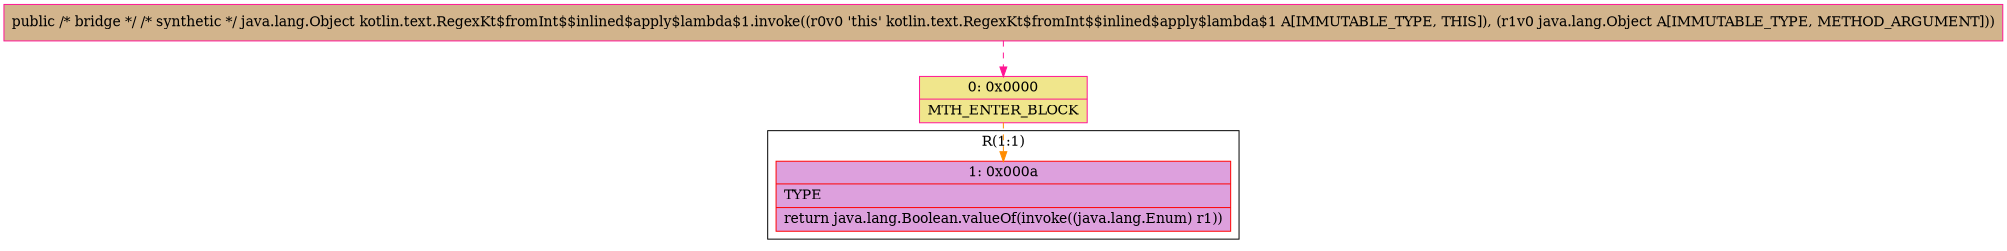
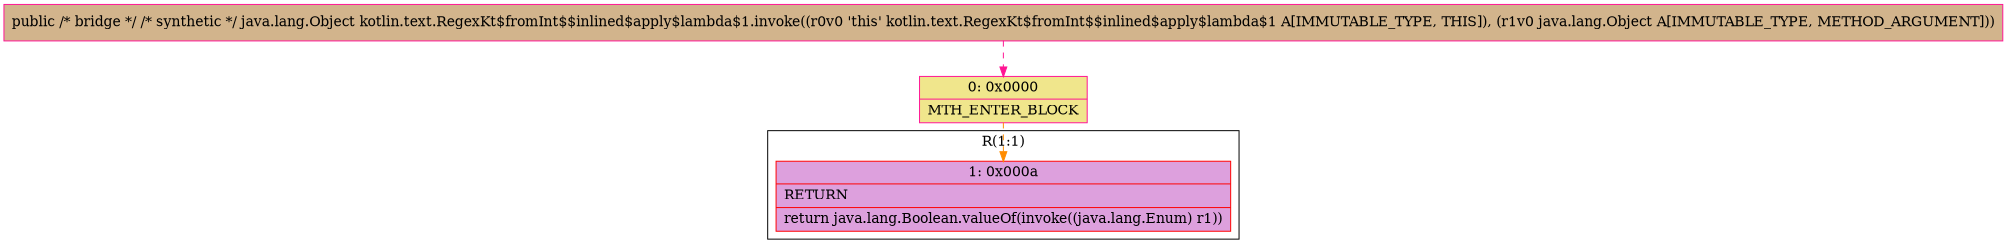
(803, 195) -> (816, 195)
